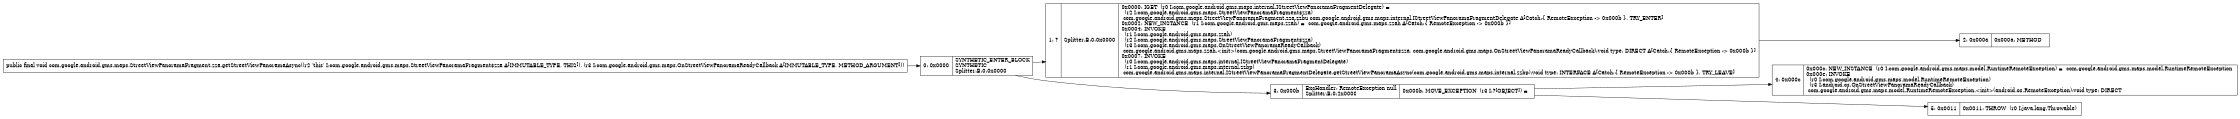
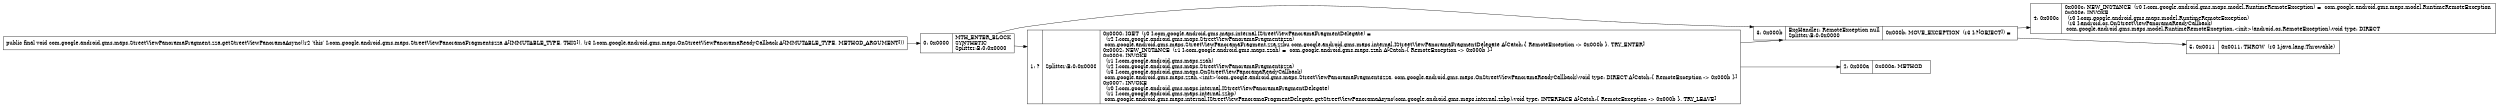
none -> (1760, 42)
(993, 60) -> (983, 38)
(1331, 94) -> (1814, 36)
